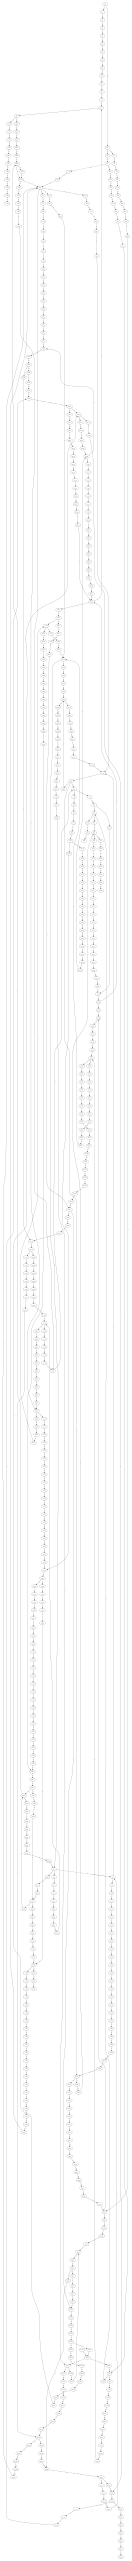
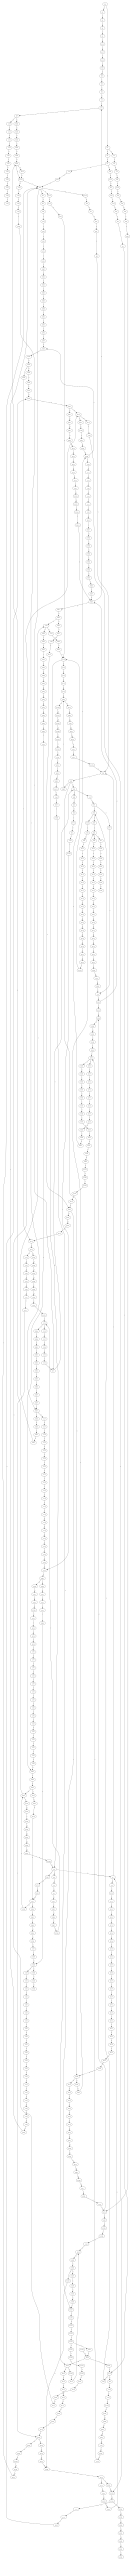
(76, 844) -> (83, 844)
